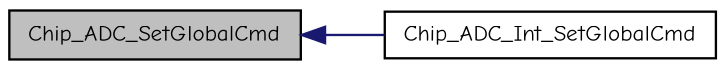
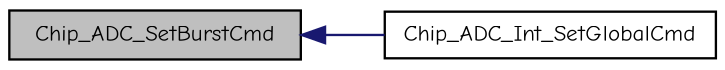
(155, 35) -> (155, 35)
